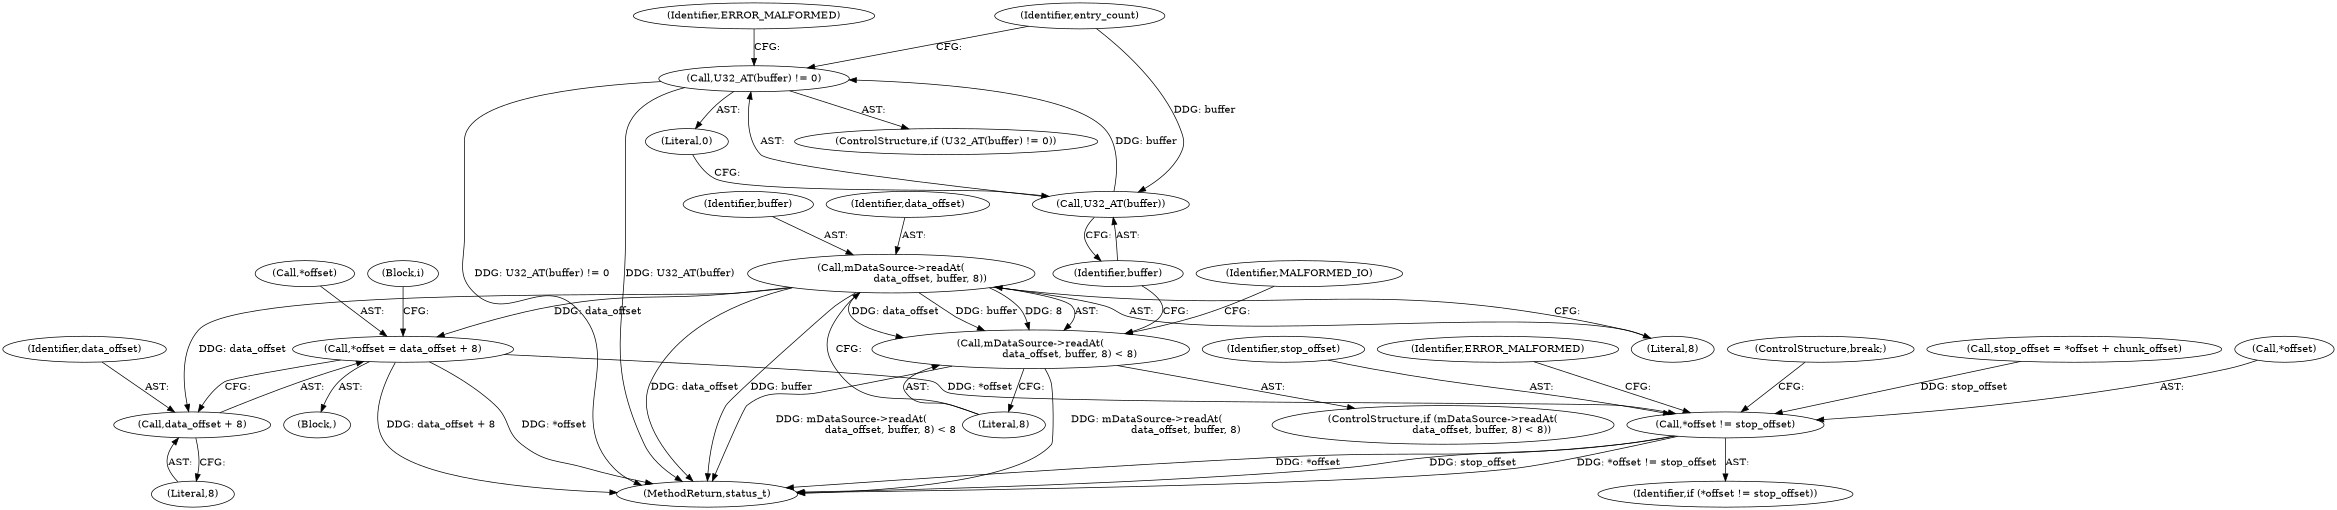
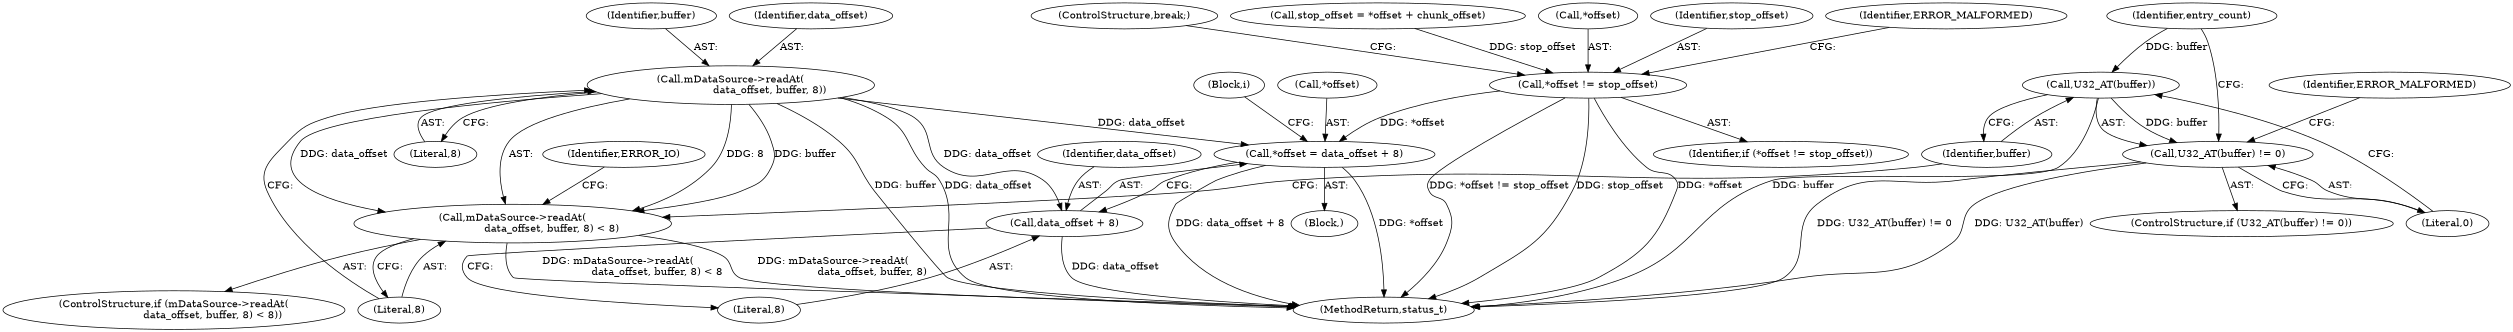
(730, 110) -> (2297, 186)
none -> (1759, 186)
none -> (2336, 194)
(1299, 274) -> (624, 154)
none -> (1158, 296)
(1084, 400) -> (1420, 105)
